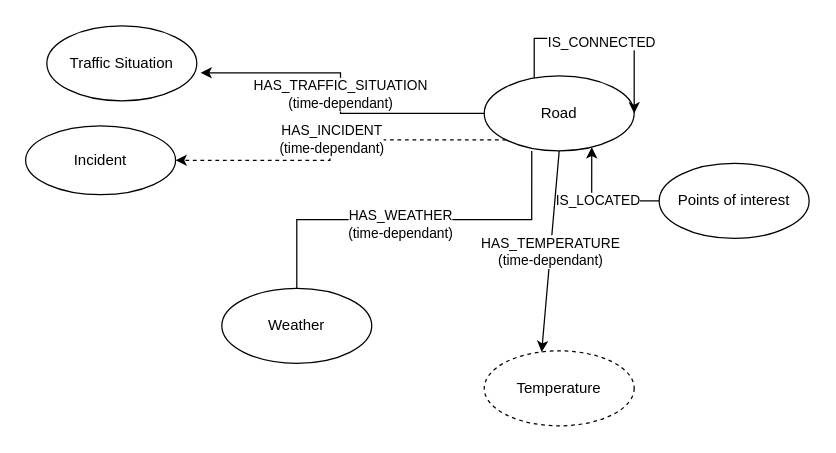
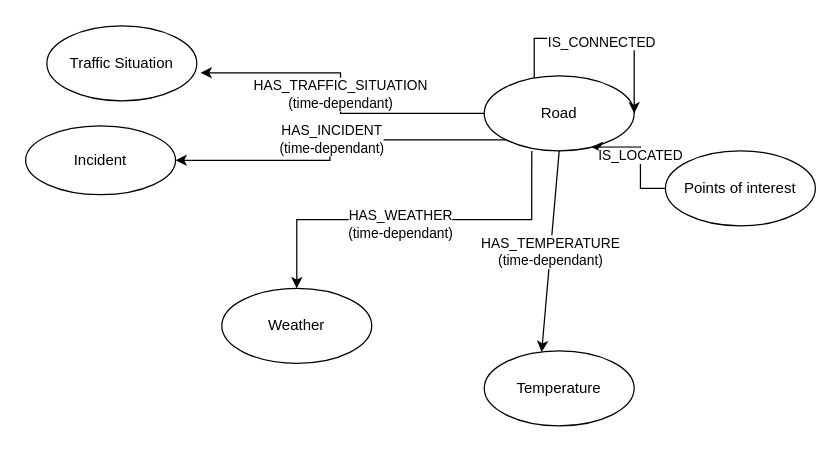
(260, 160) -> (260, 160)
(734, 201) -> (741, 188)
(297, 281) -> (297, 278)
(559, 388) -> (559, 388)
